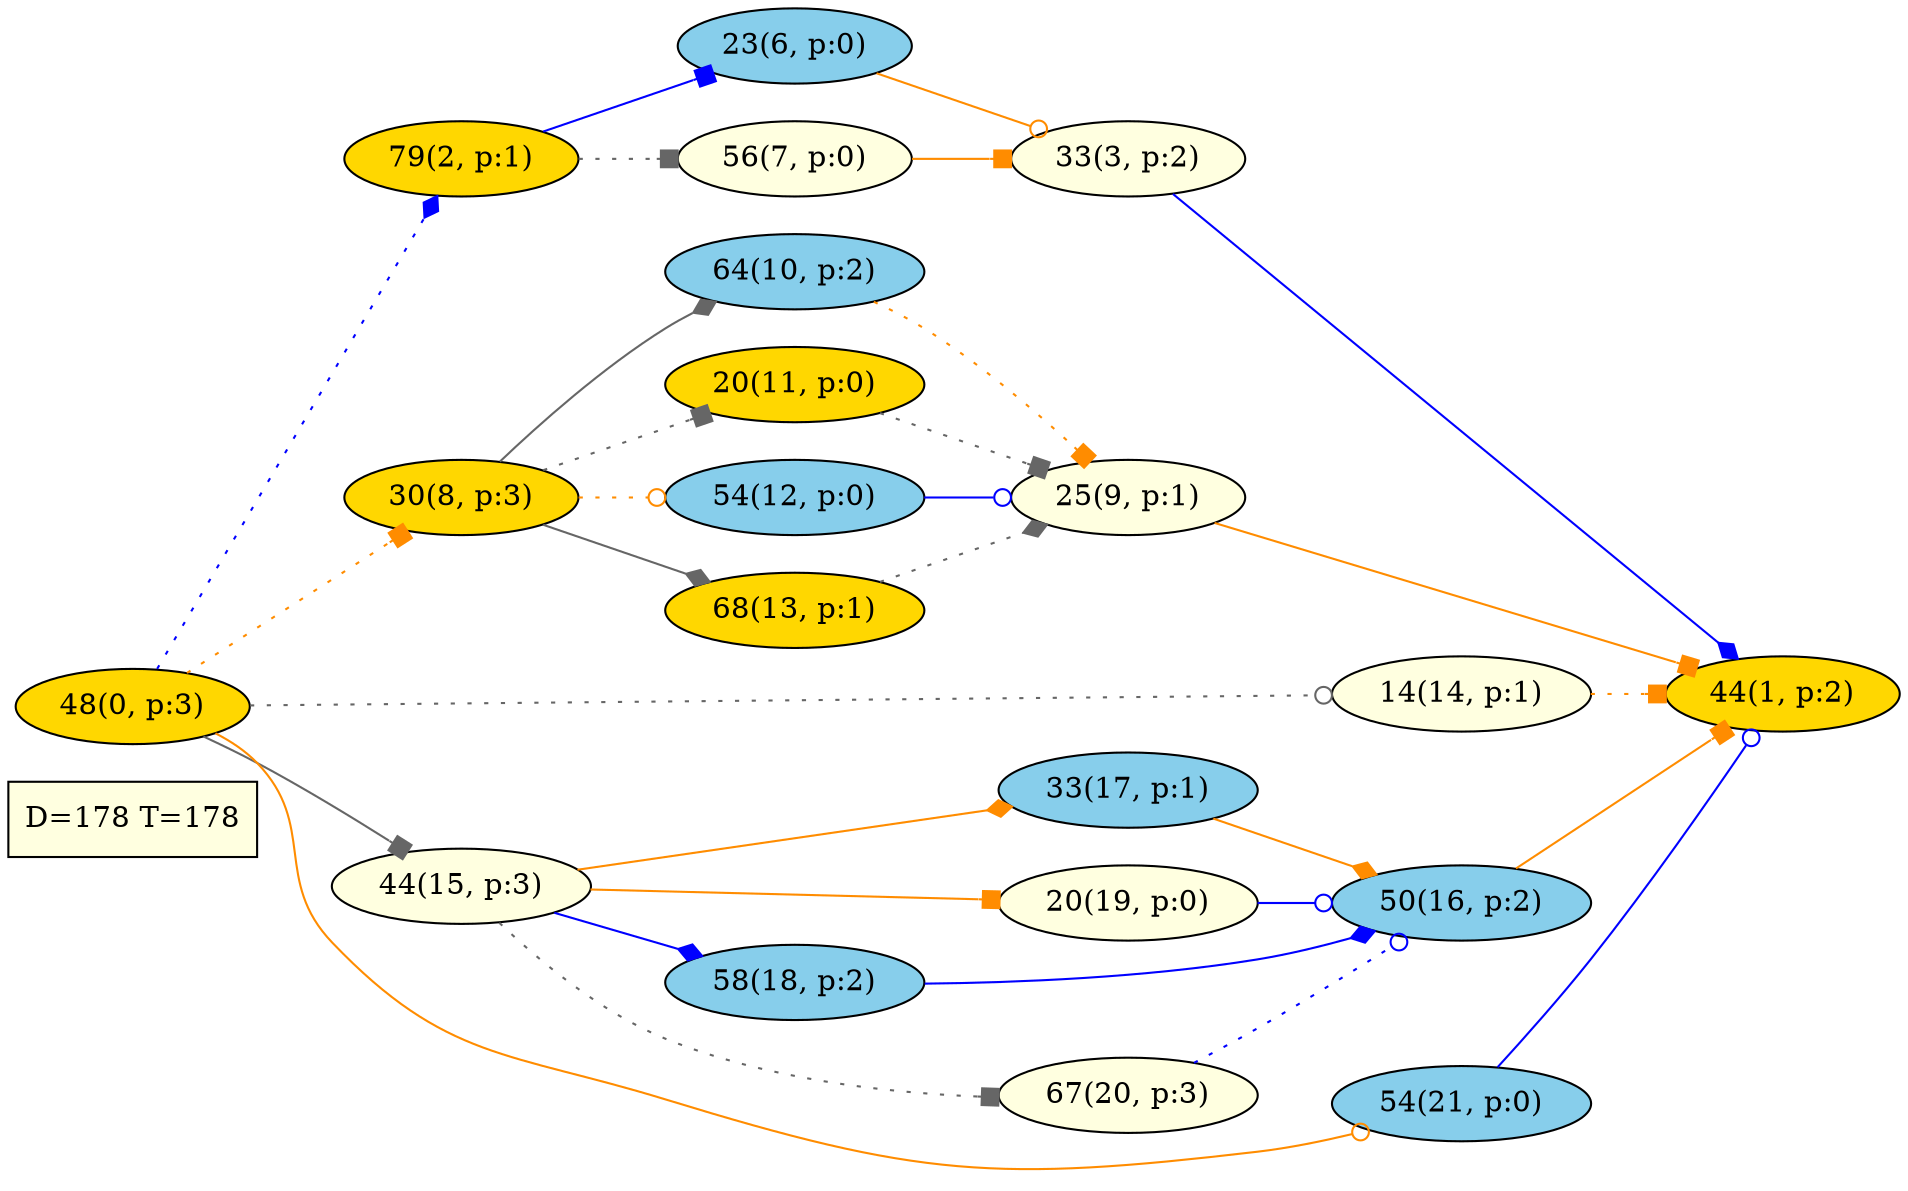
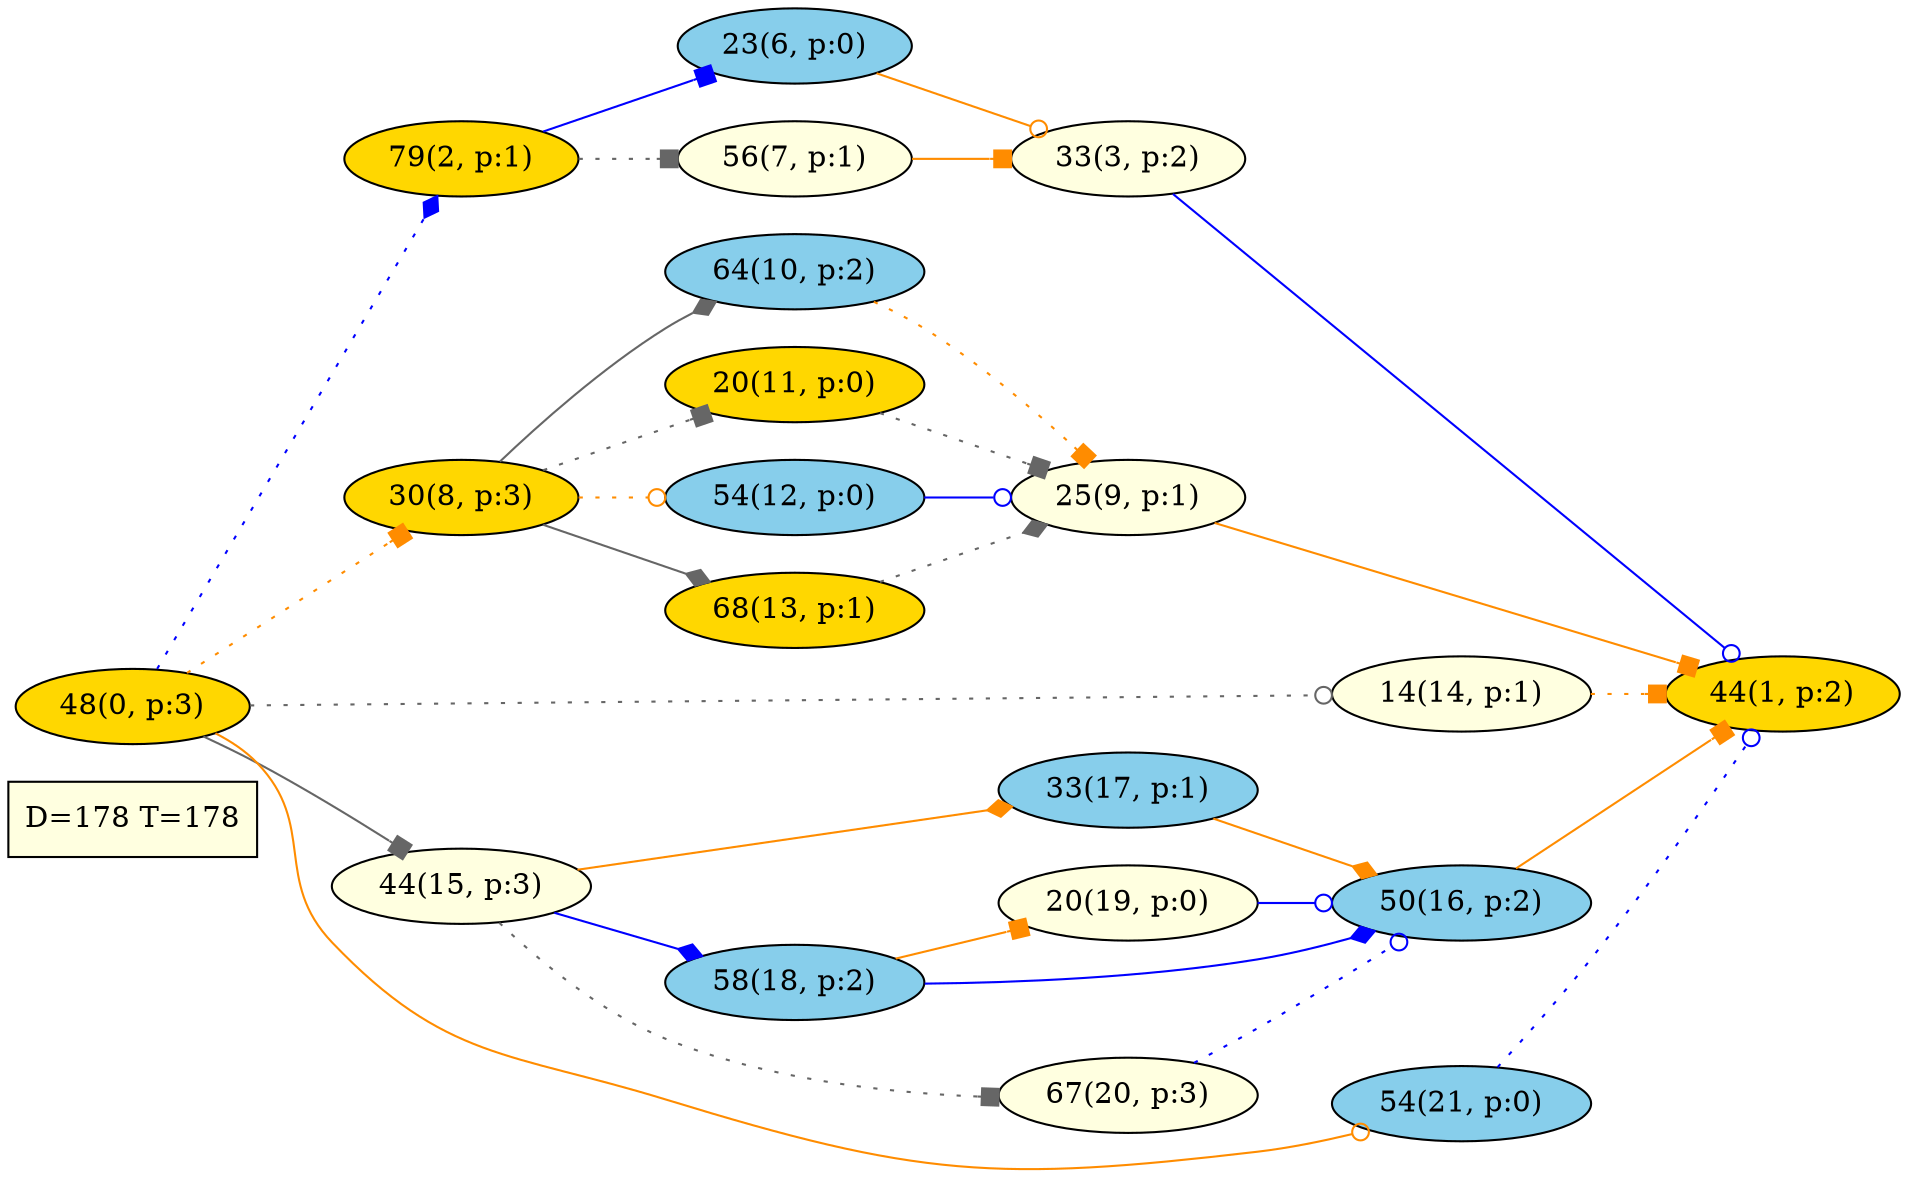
(795, 159) -> (795, 159)
(1449, 421) -> (1449, 421)
(784, 894) -> (951, 945)
(1628, 911) -> (1628, 911)
